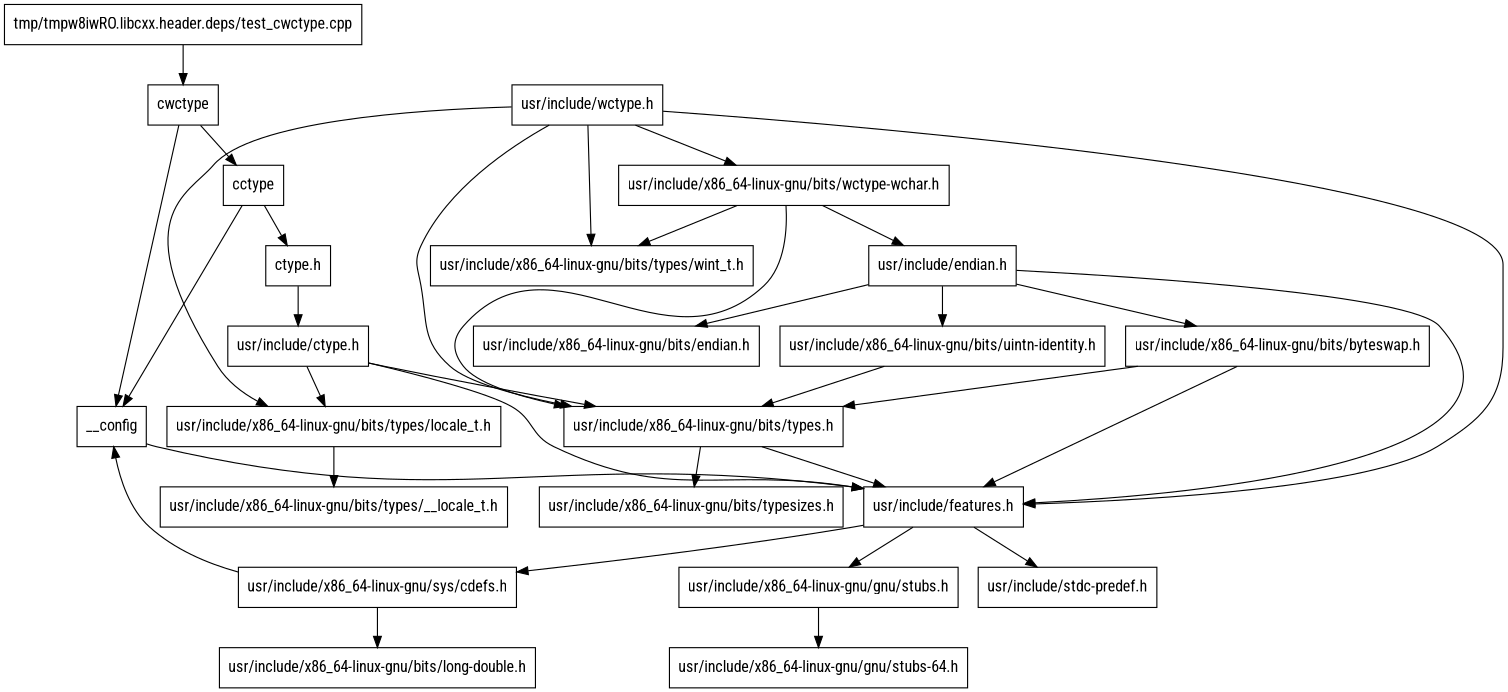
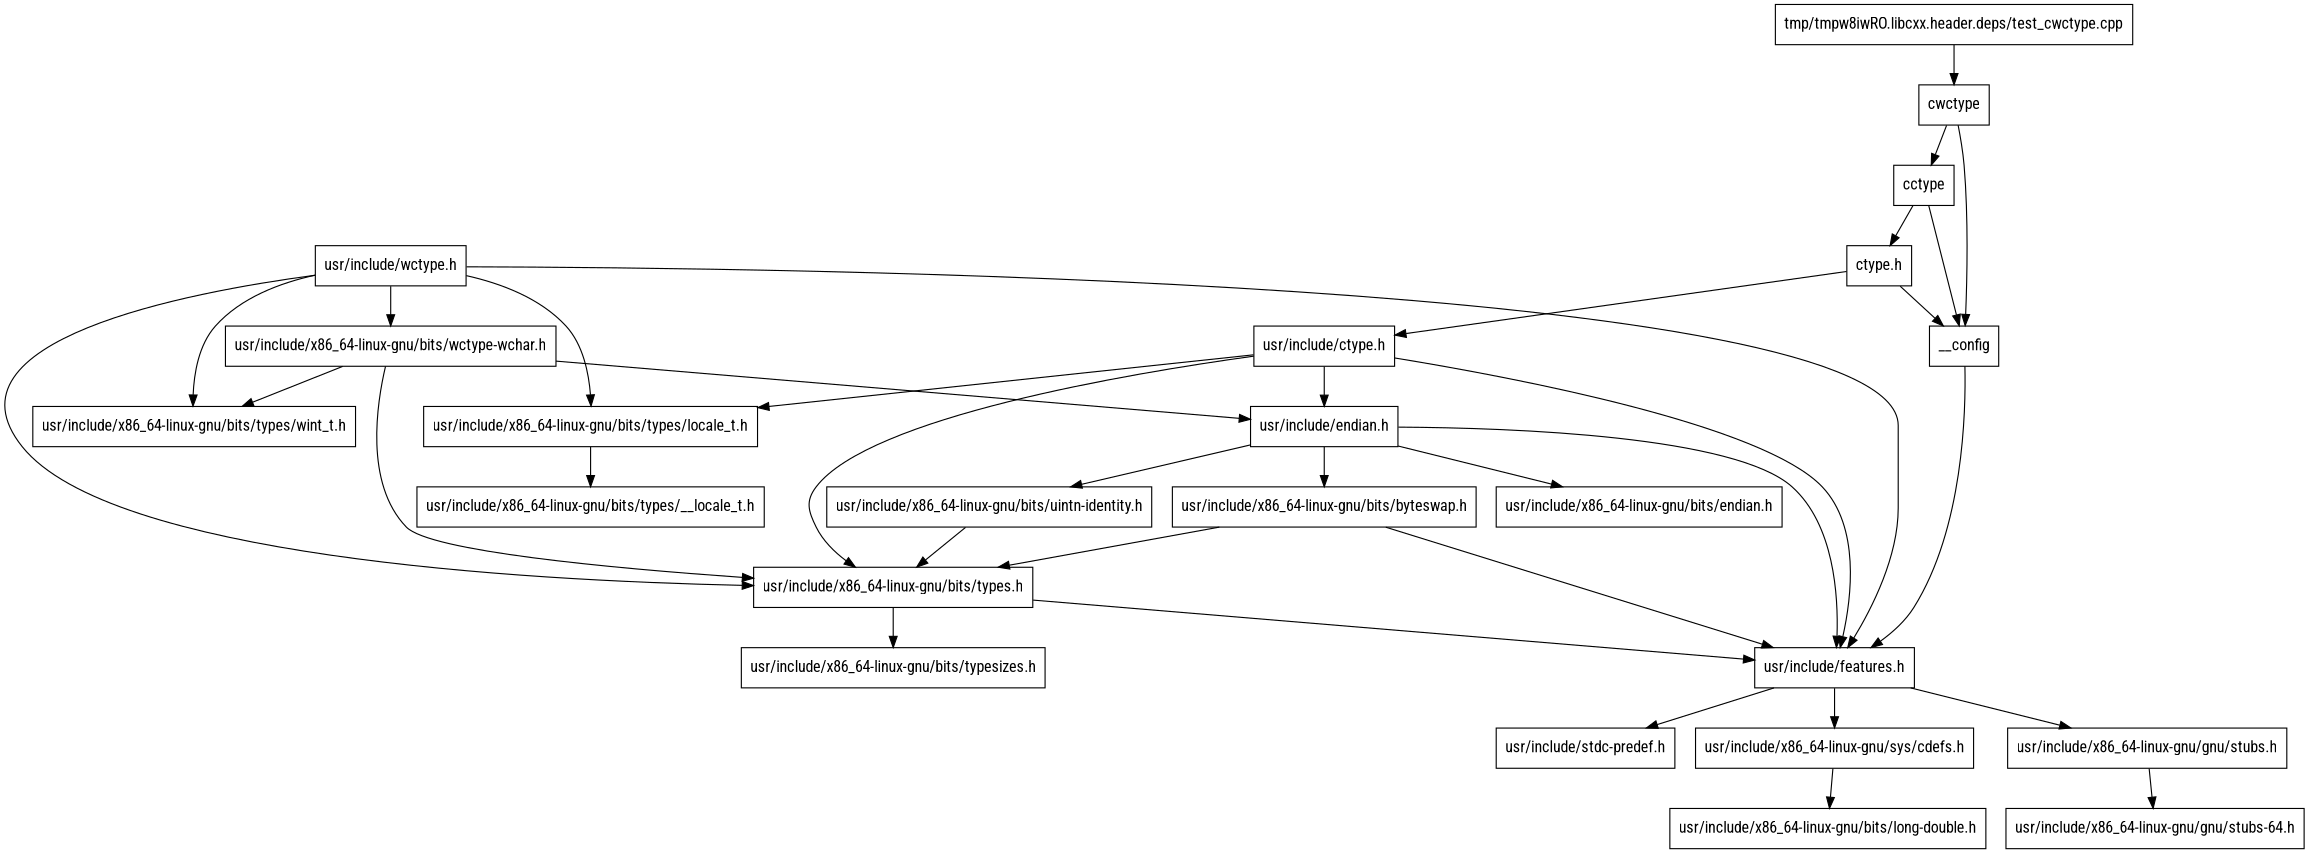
none -> (1324, 381)
(158, 534) -> (1918, 302)
